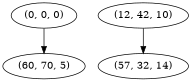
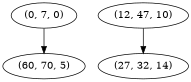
(44, 15) -> (44, 15)
(143, 15) -> (143, 15)
(143, 66) -> (143, 66)
